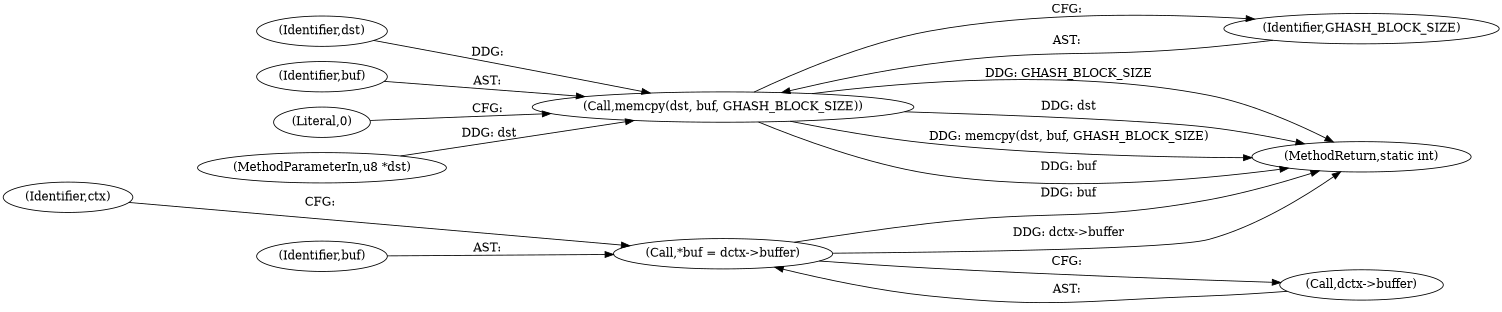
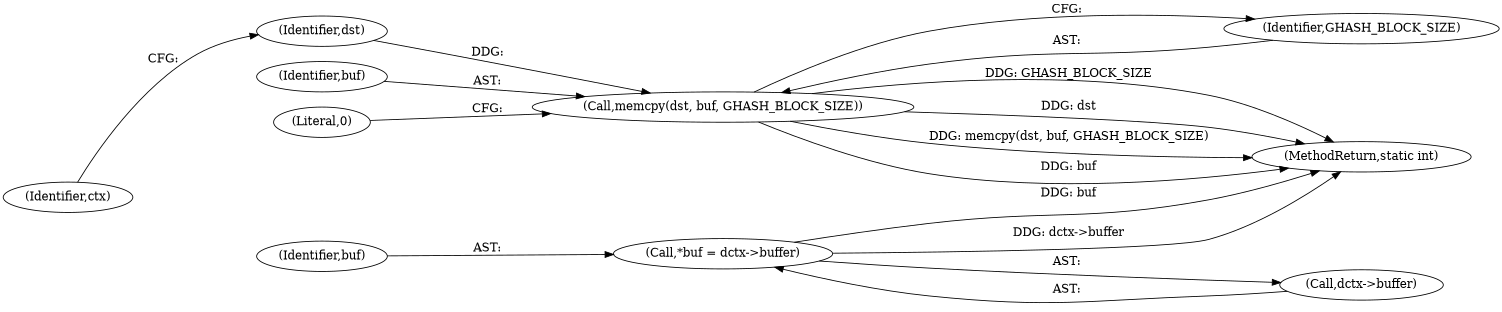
(322, 168) -> none
(375, 224) -> (149, 91)
(1069, 262) -> (1069, 262)
